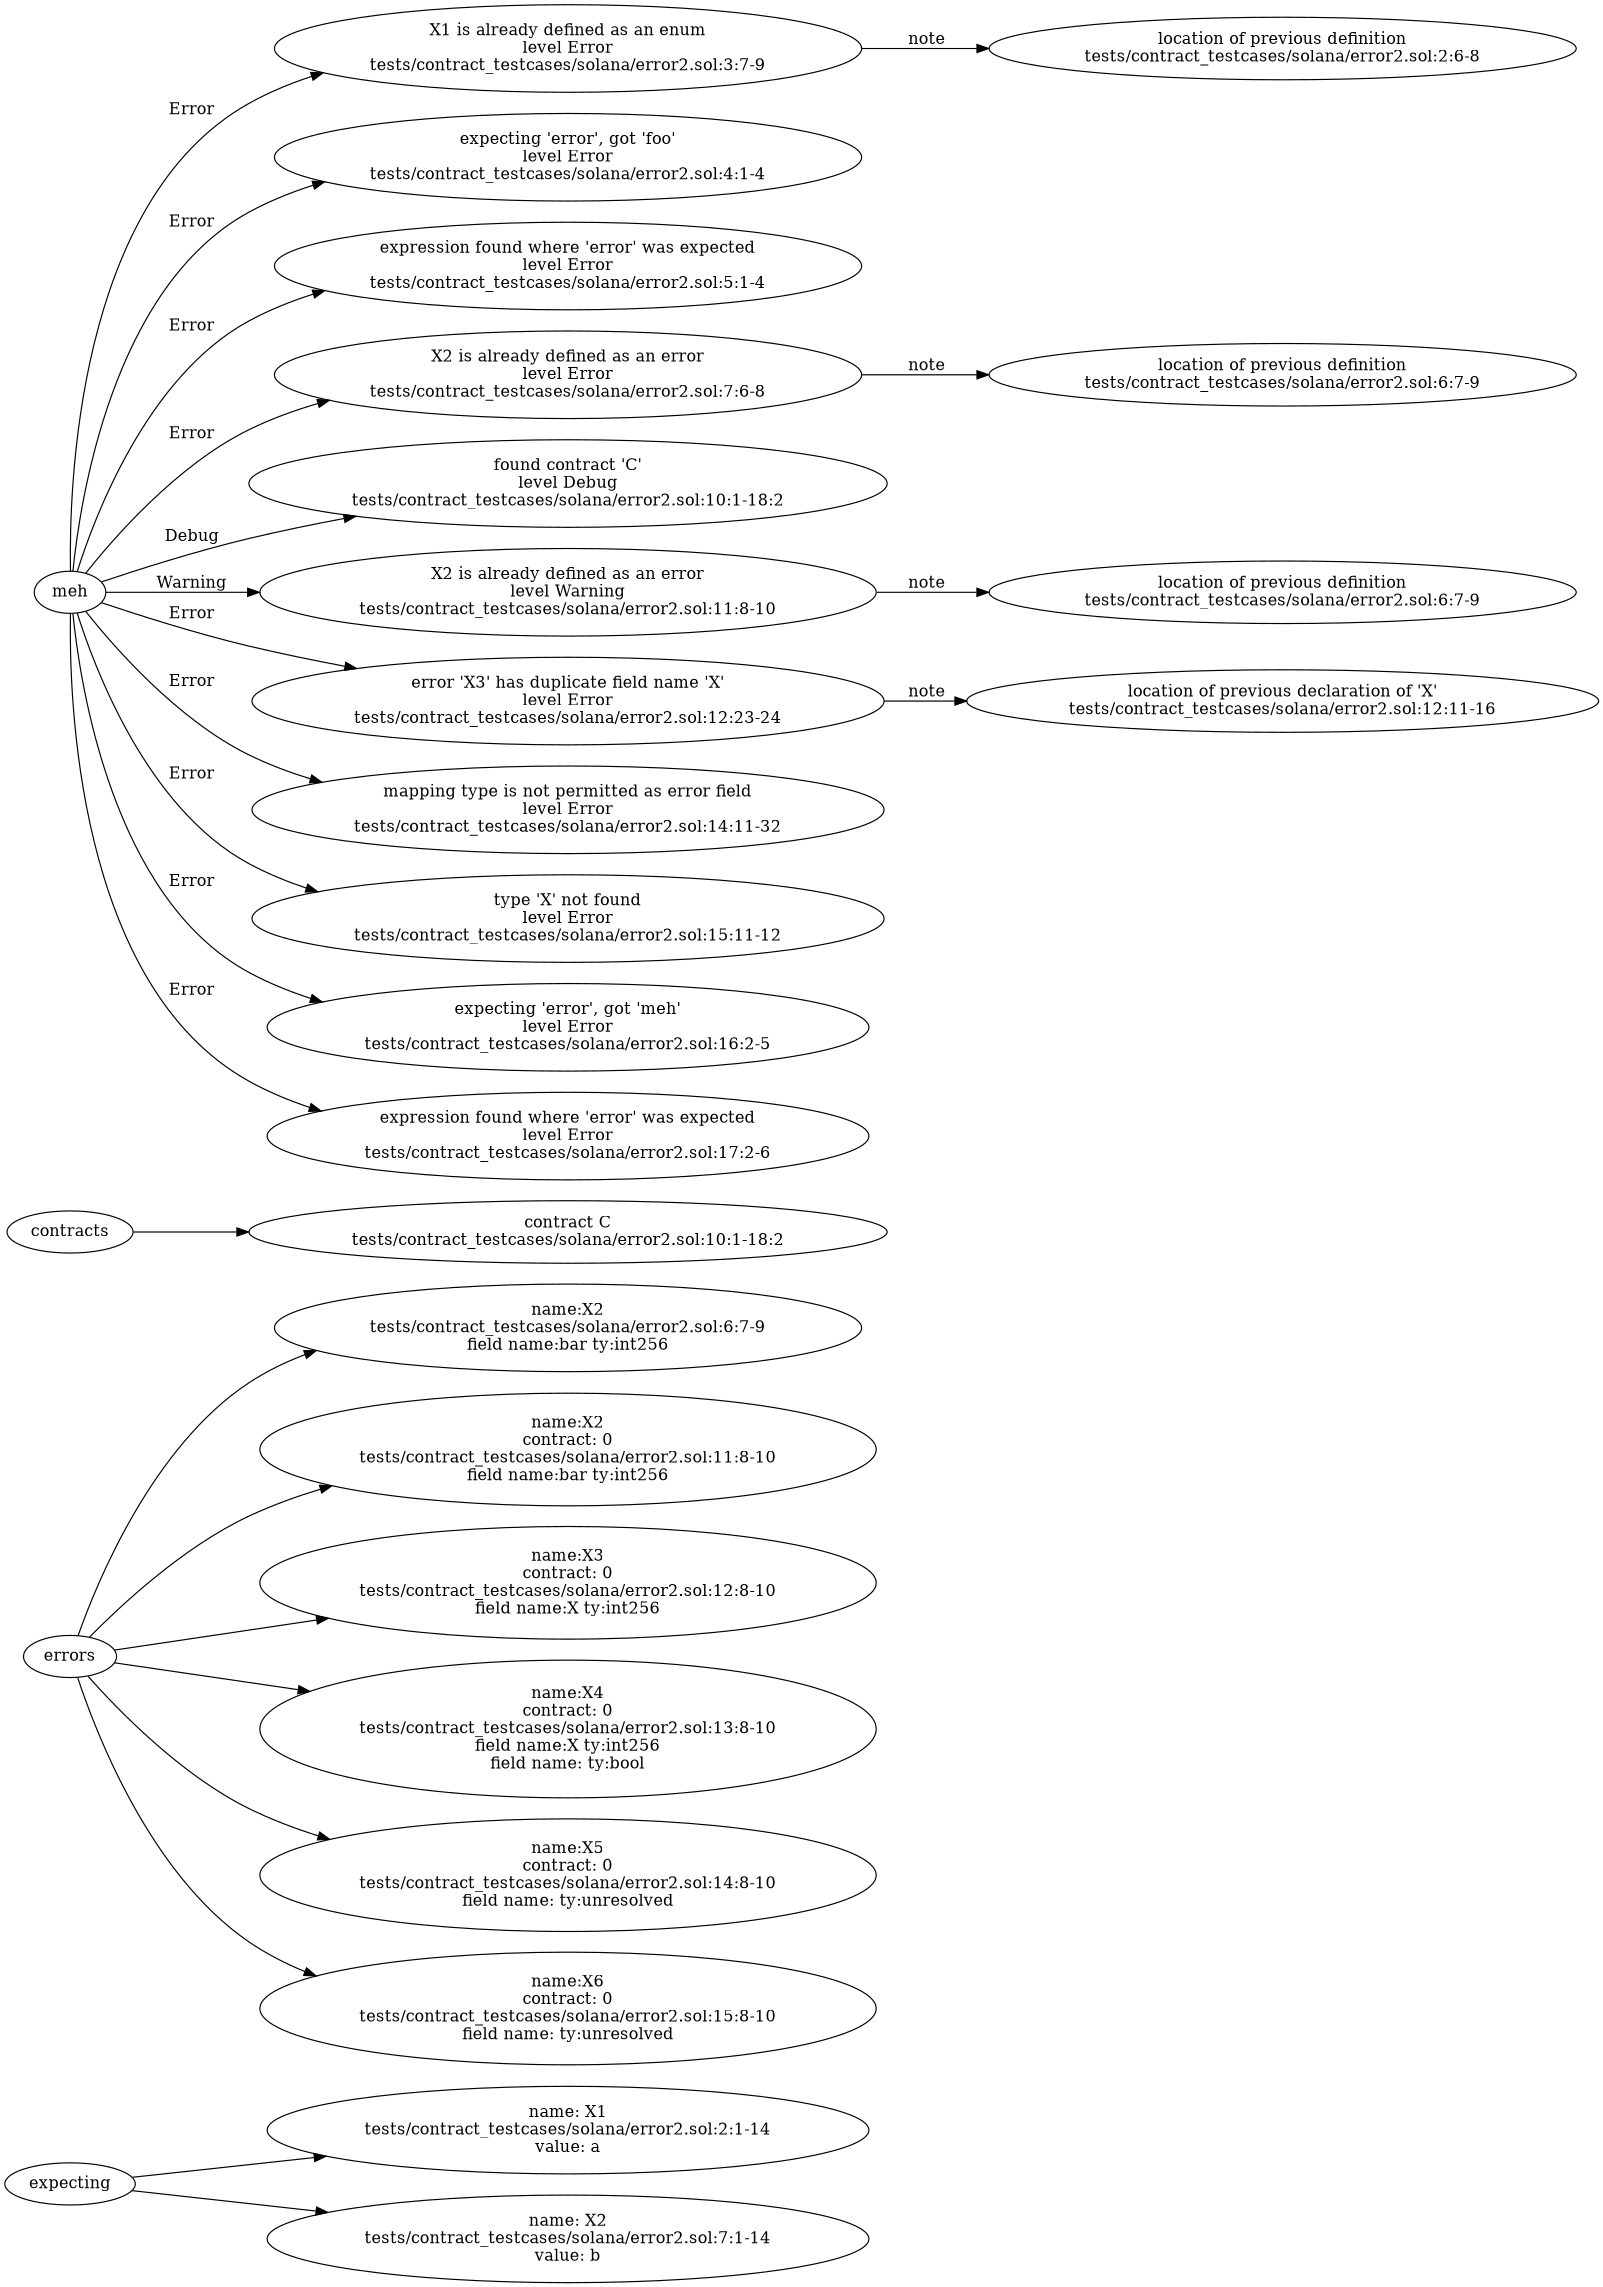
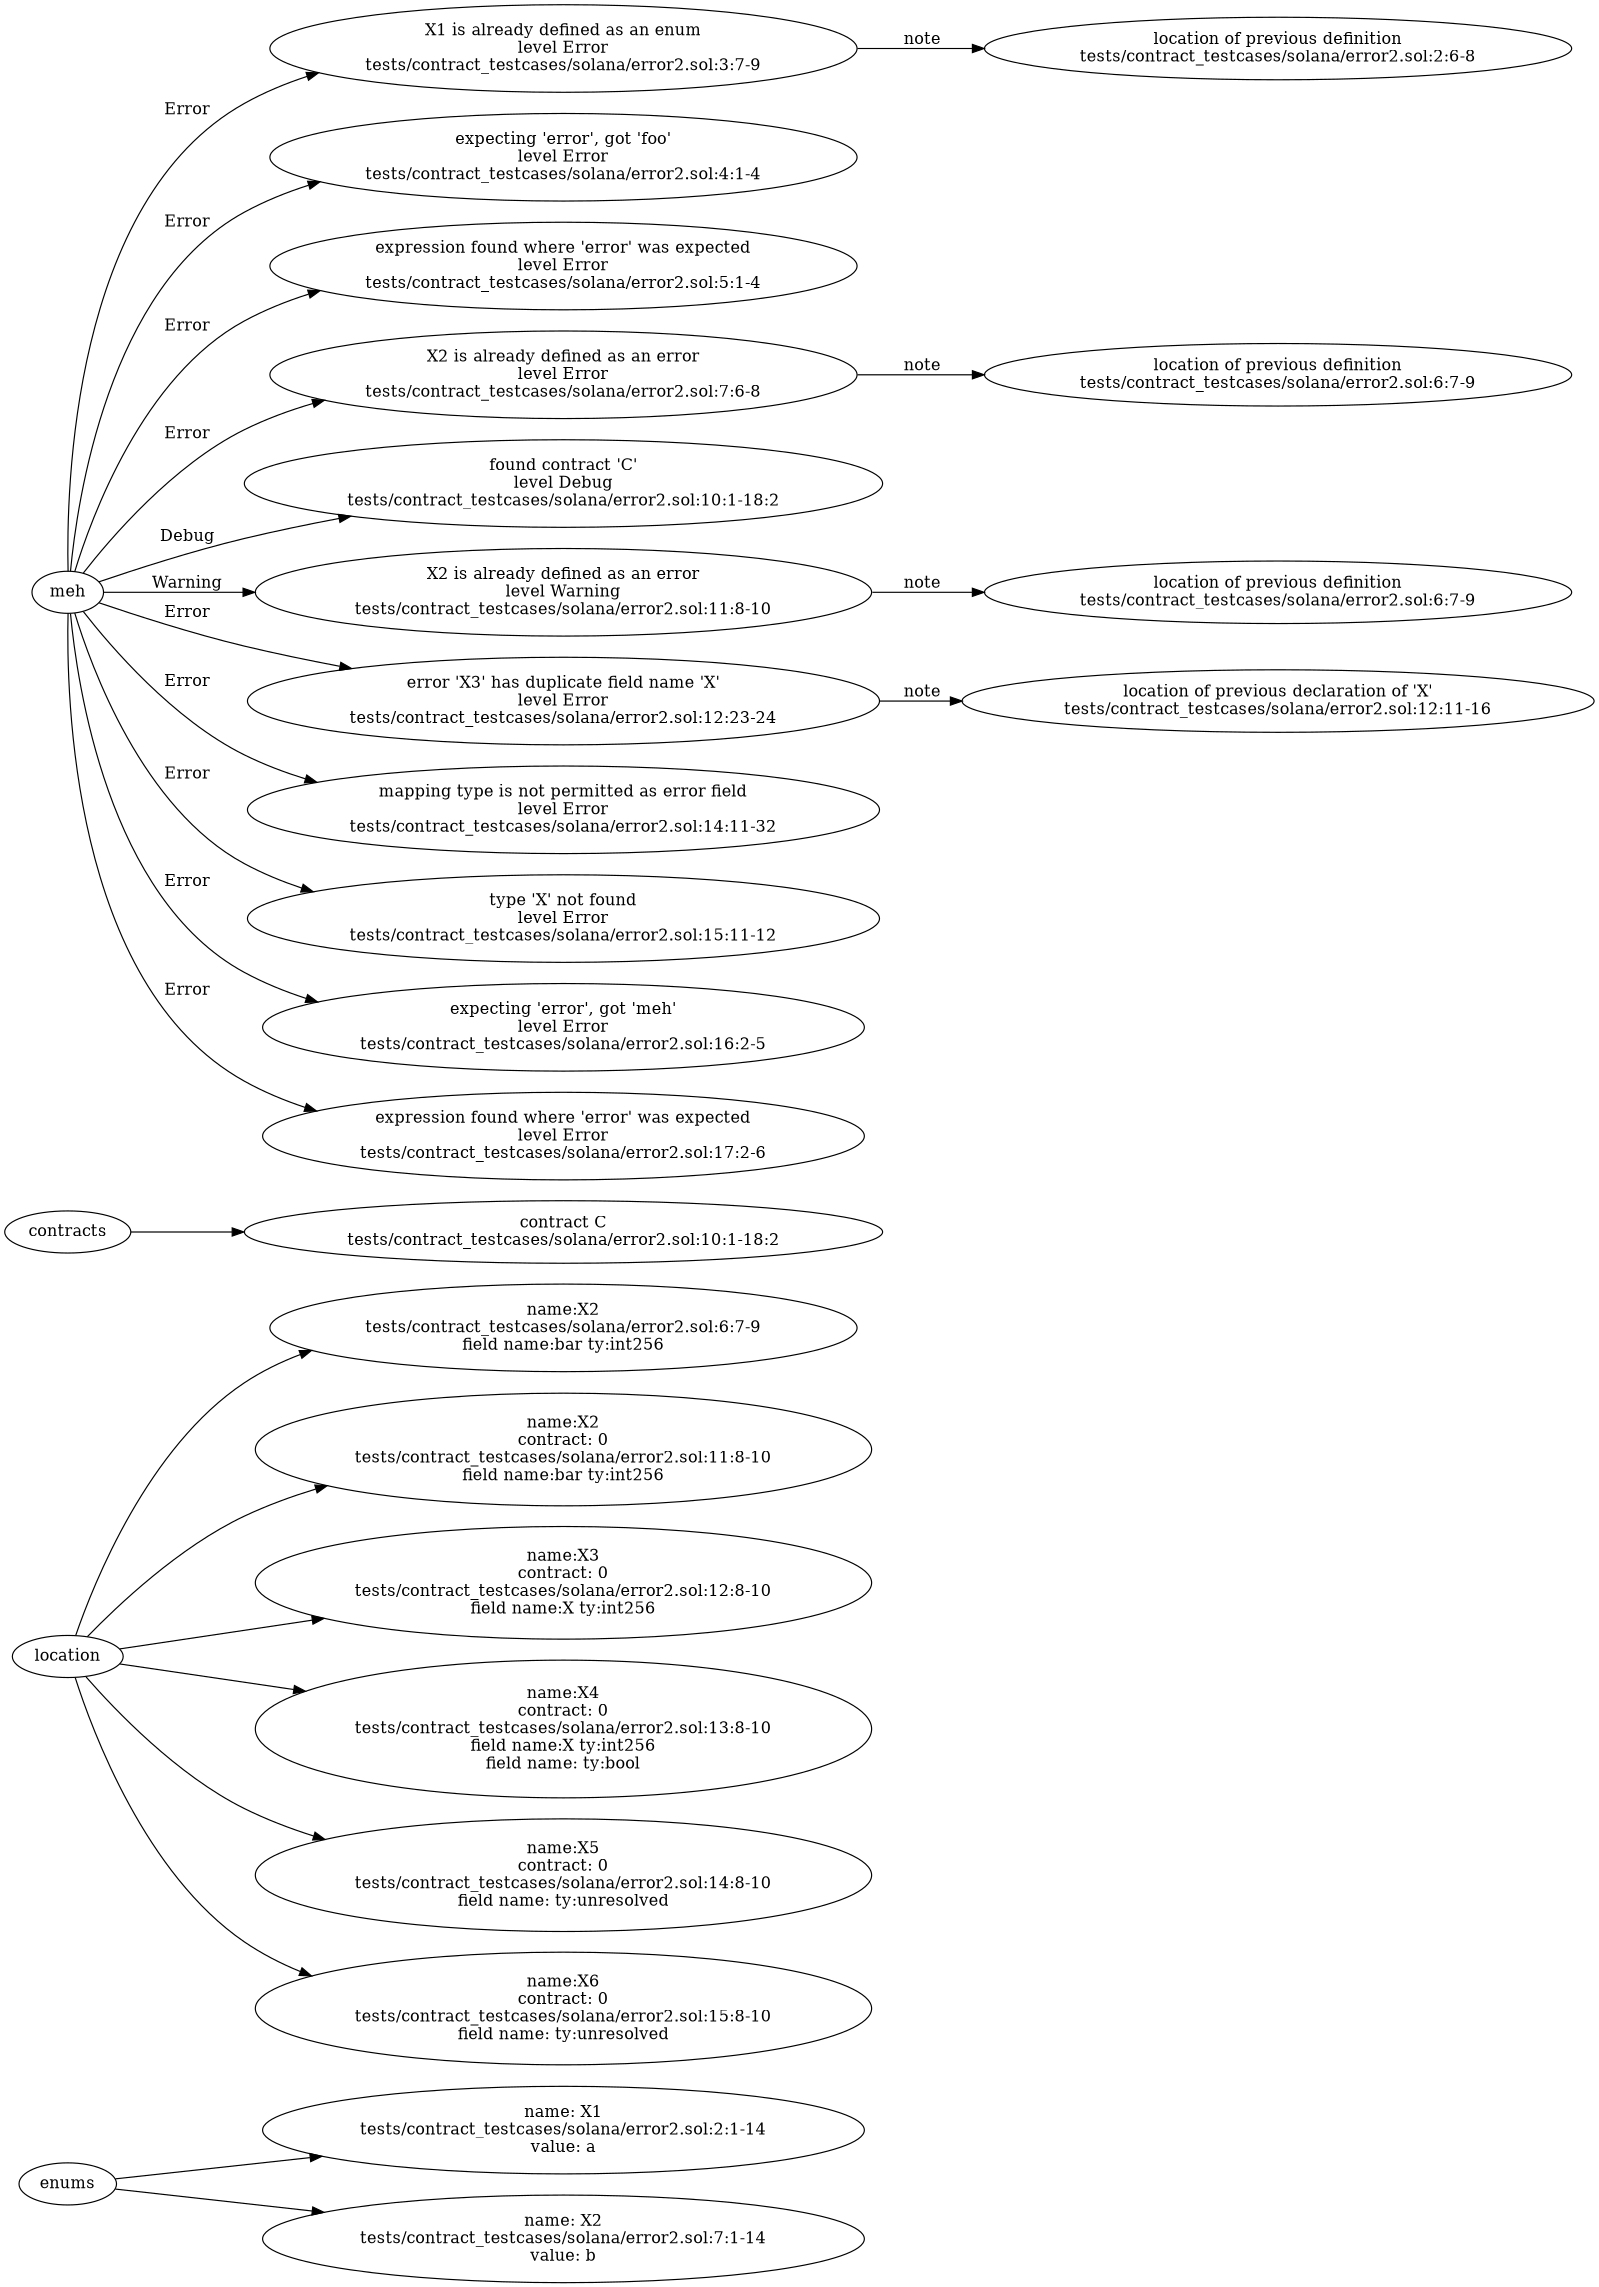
(70, 1657) -> (68, 1657)
(70, 2184) -> (68, 2184)
